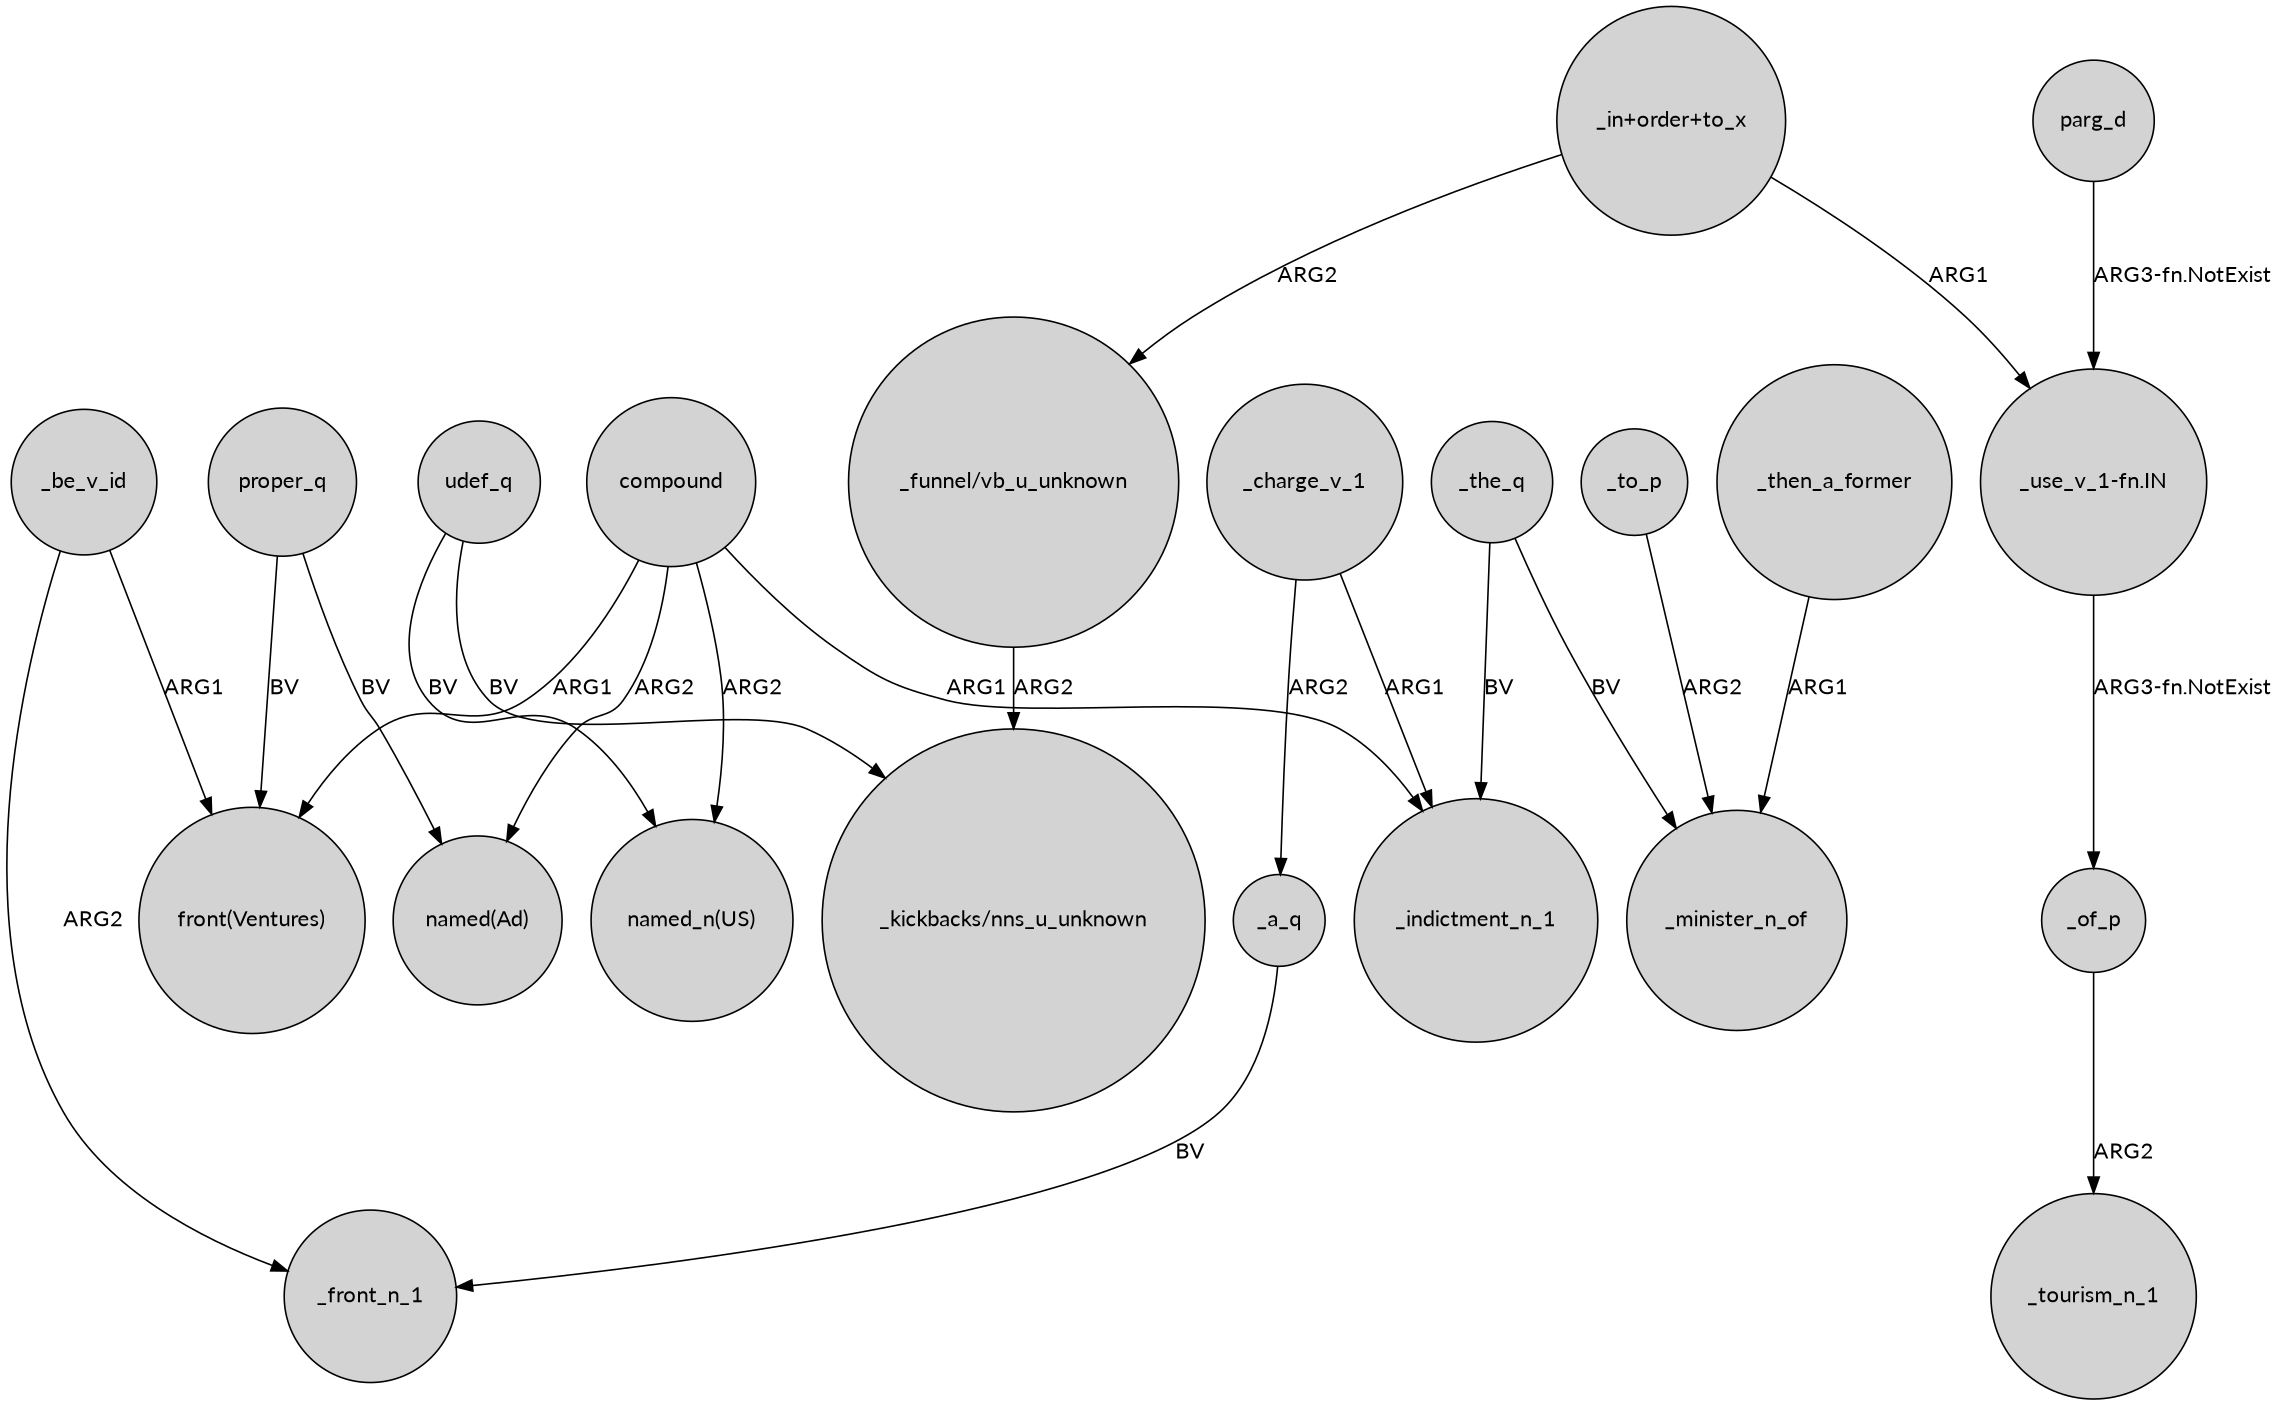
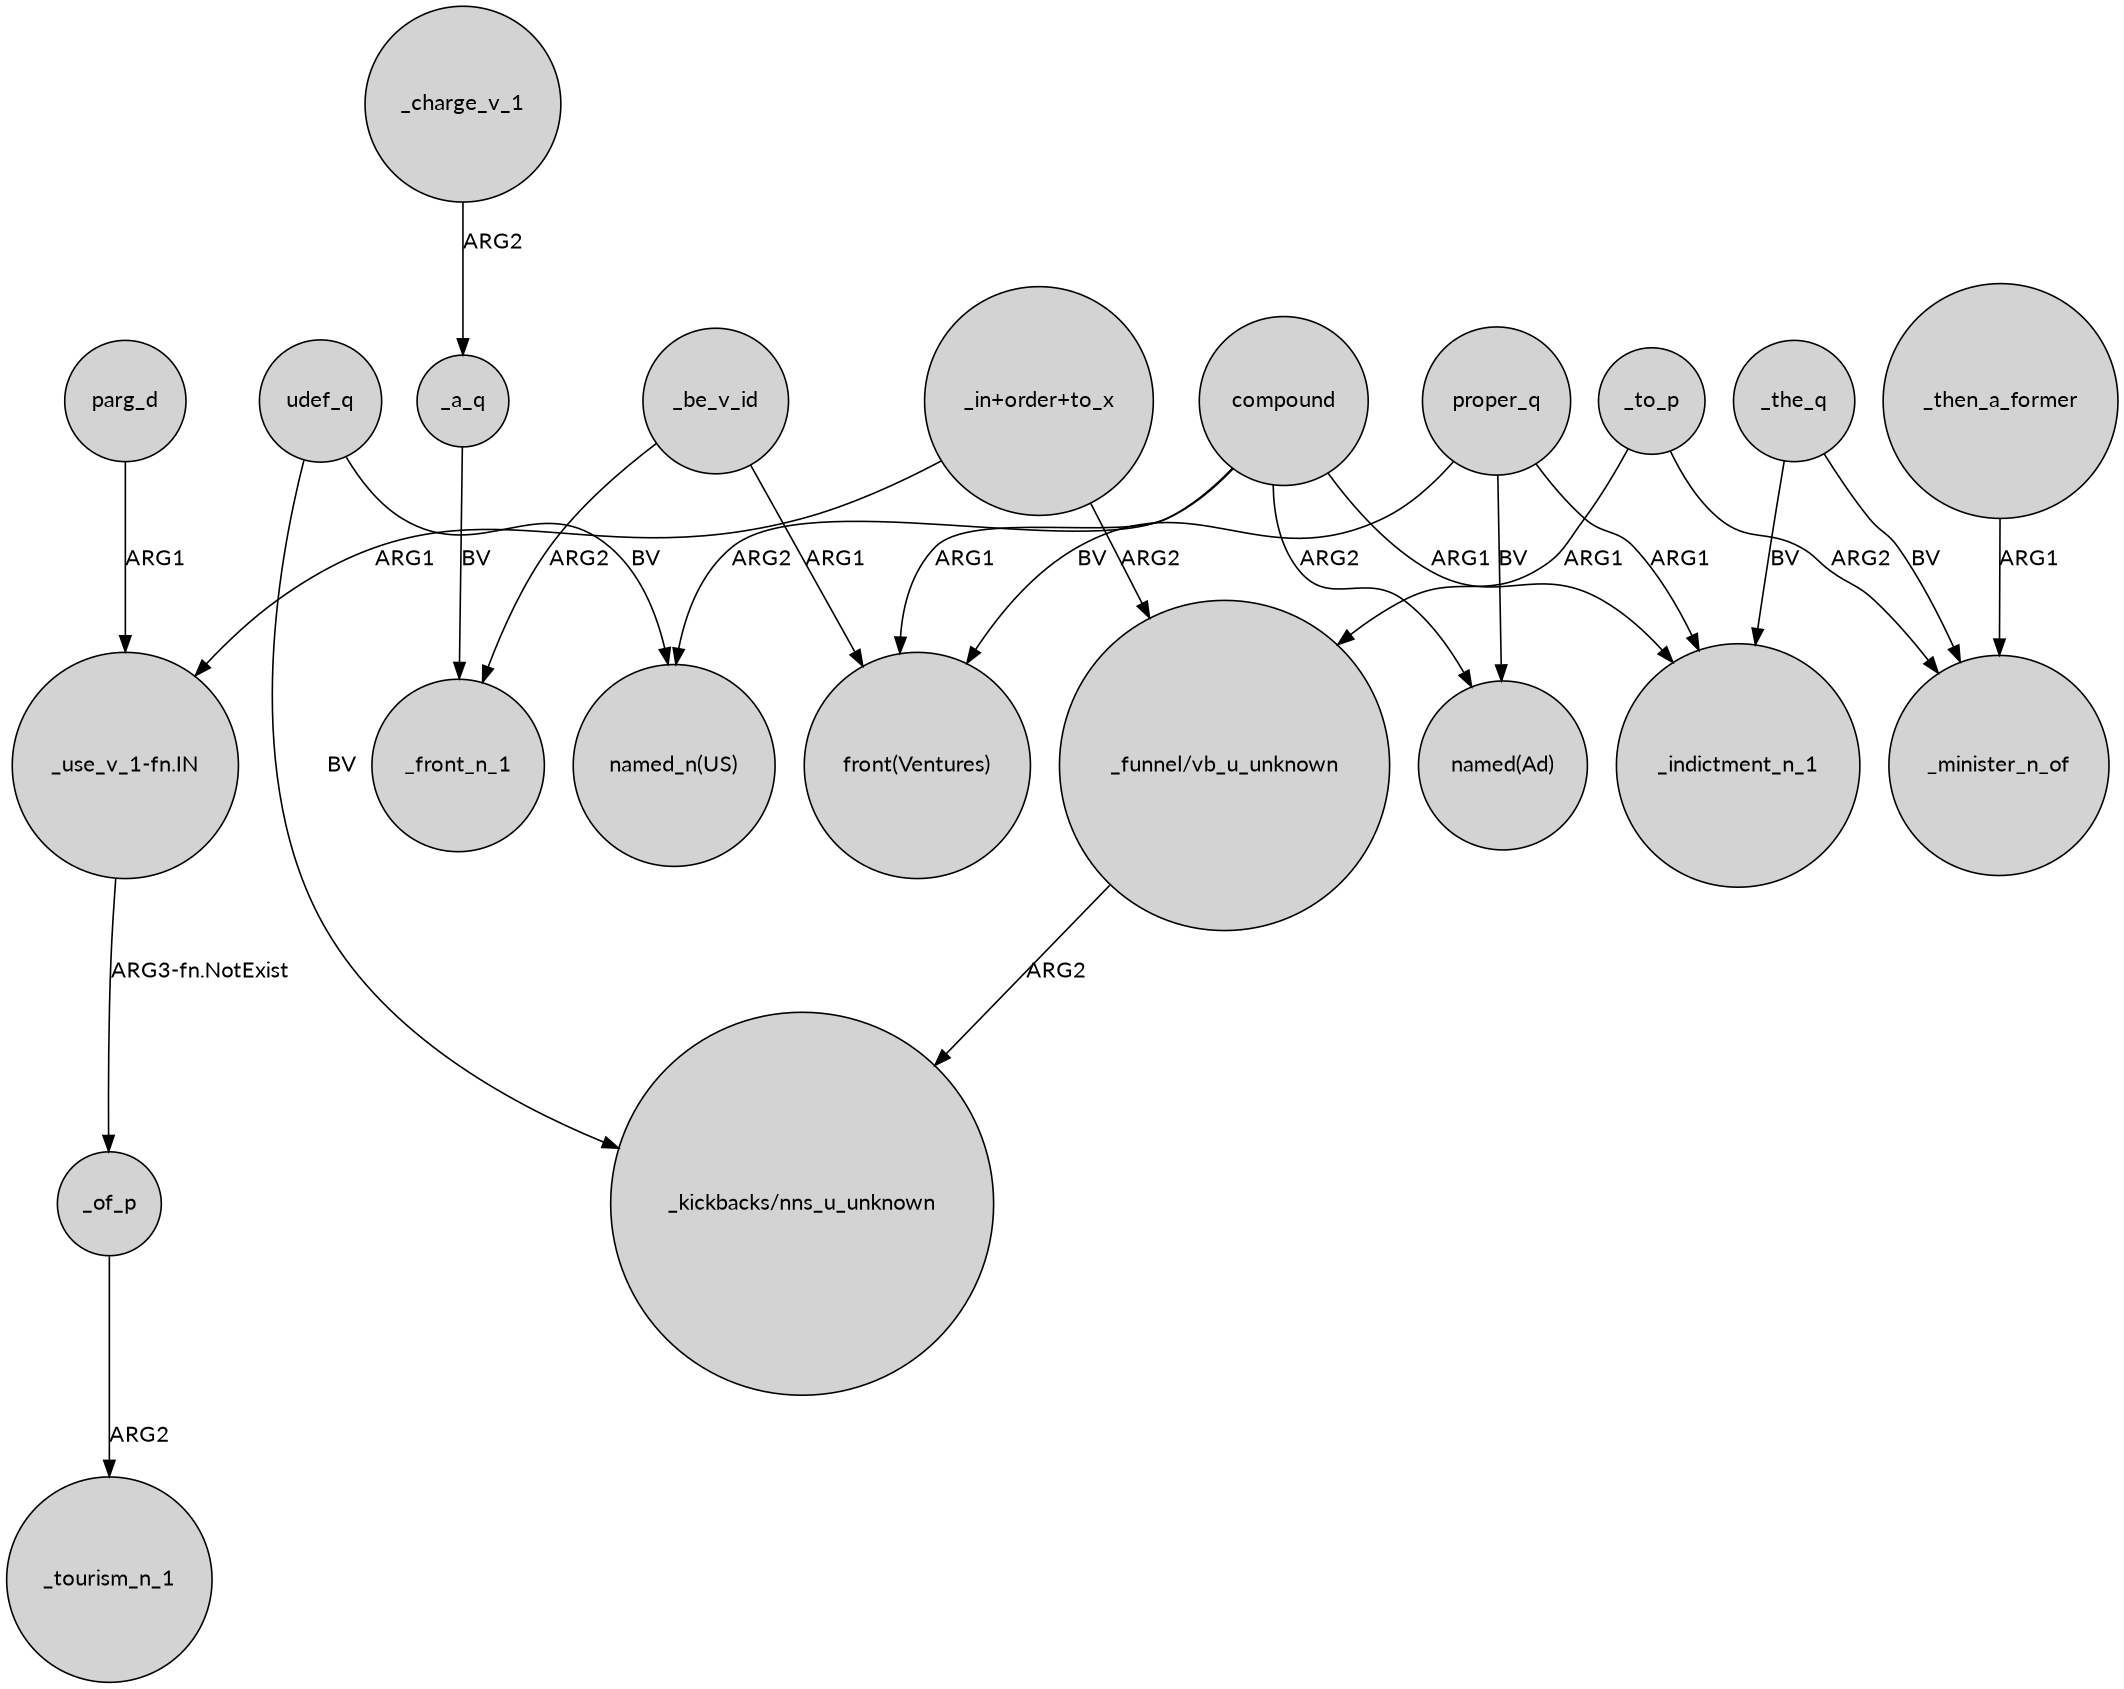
(2183, 276) -> (156, 559)
none -> (1531, 573)
(1383, 683) -> (1624, 539)
